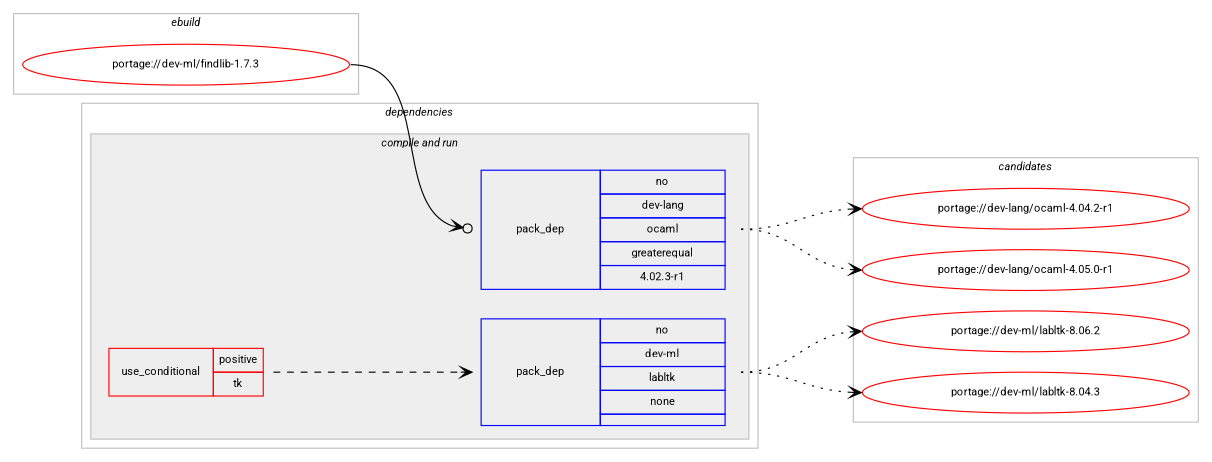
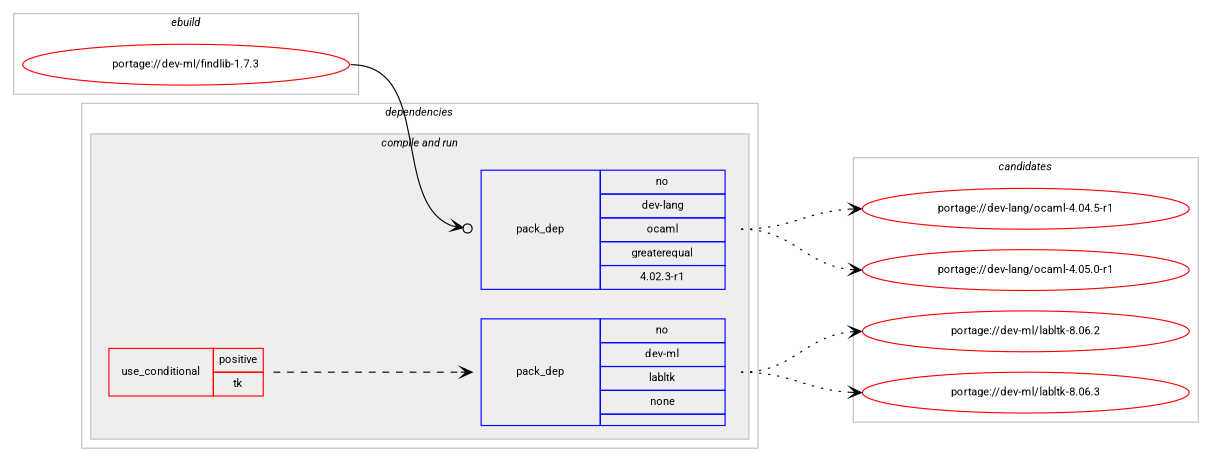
(1026, 209) -> (1026, 209)
(1026, 393) -> (1026, 393)
